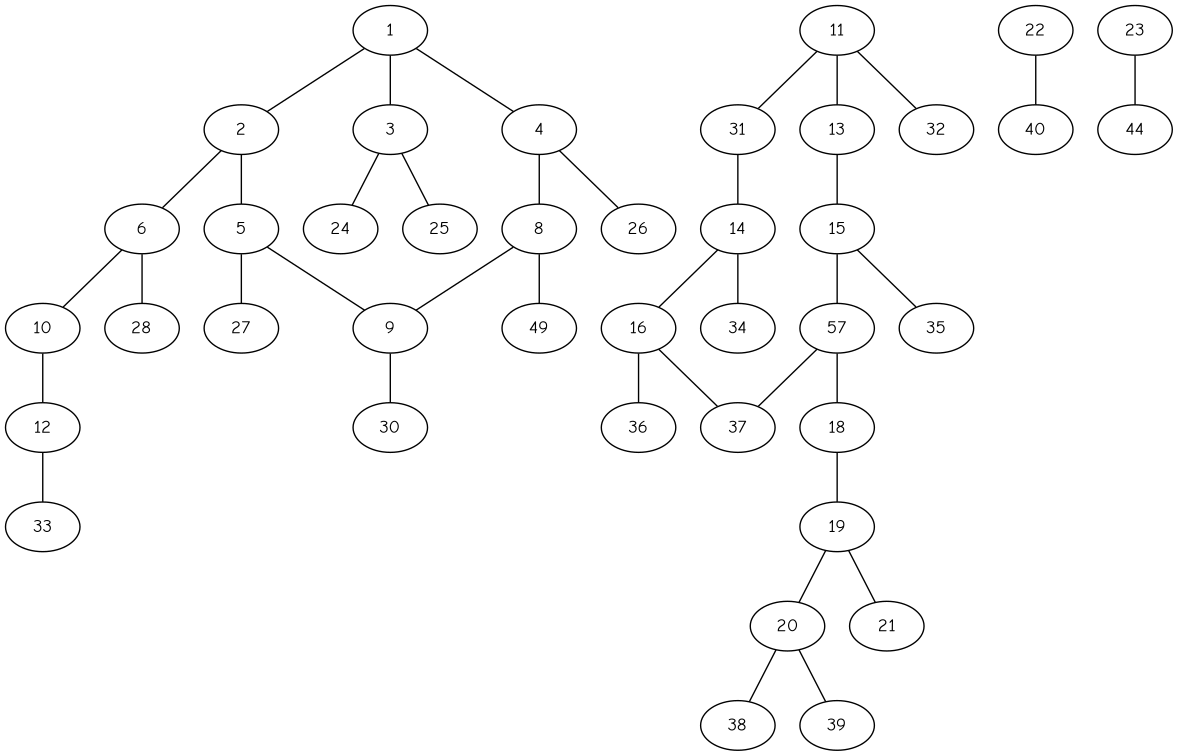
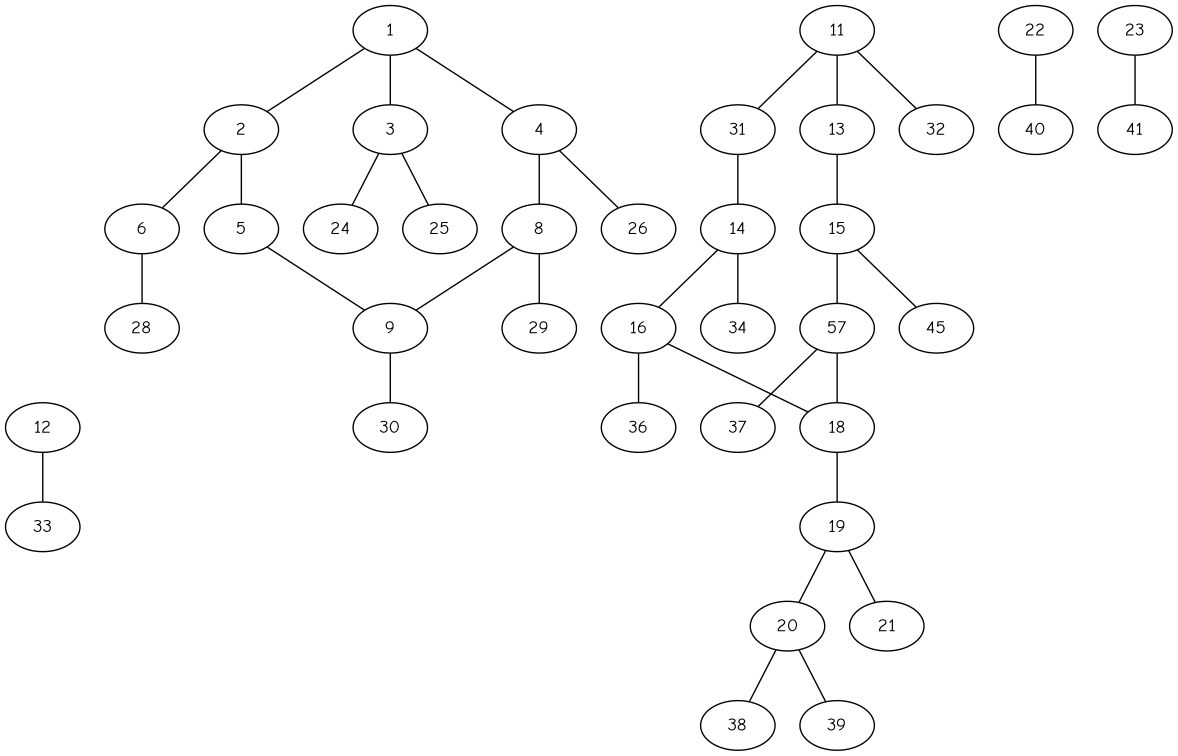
(1135, 130) -> (1135, 130)
(43, 328) -> none
(241, 328) -> none
(539, 328) -> (539, 328)
(936, 328) -> (936, 328)
(688, 378) -> (738, 378)
